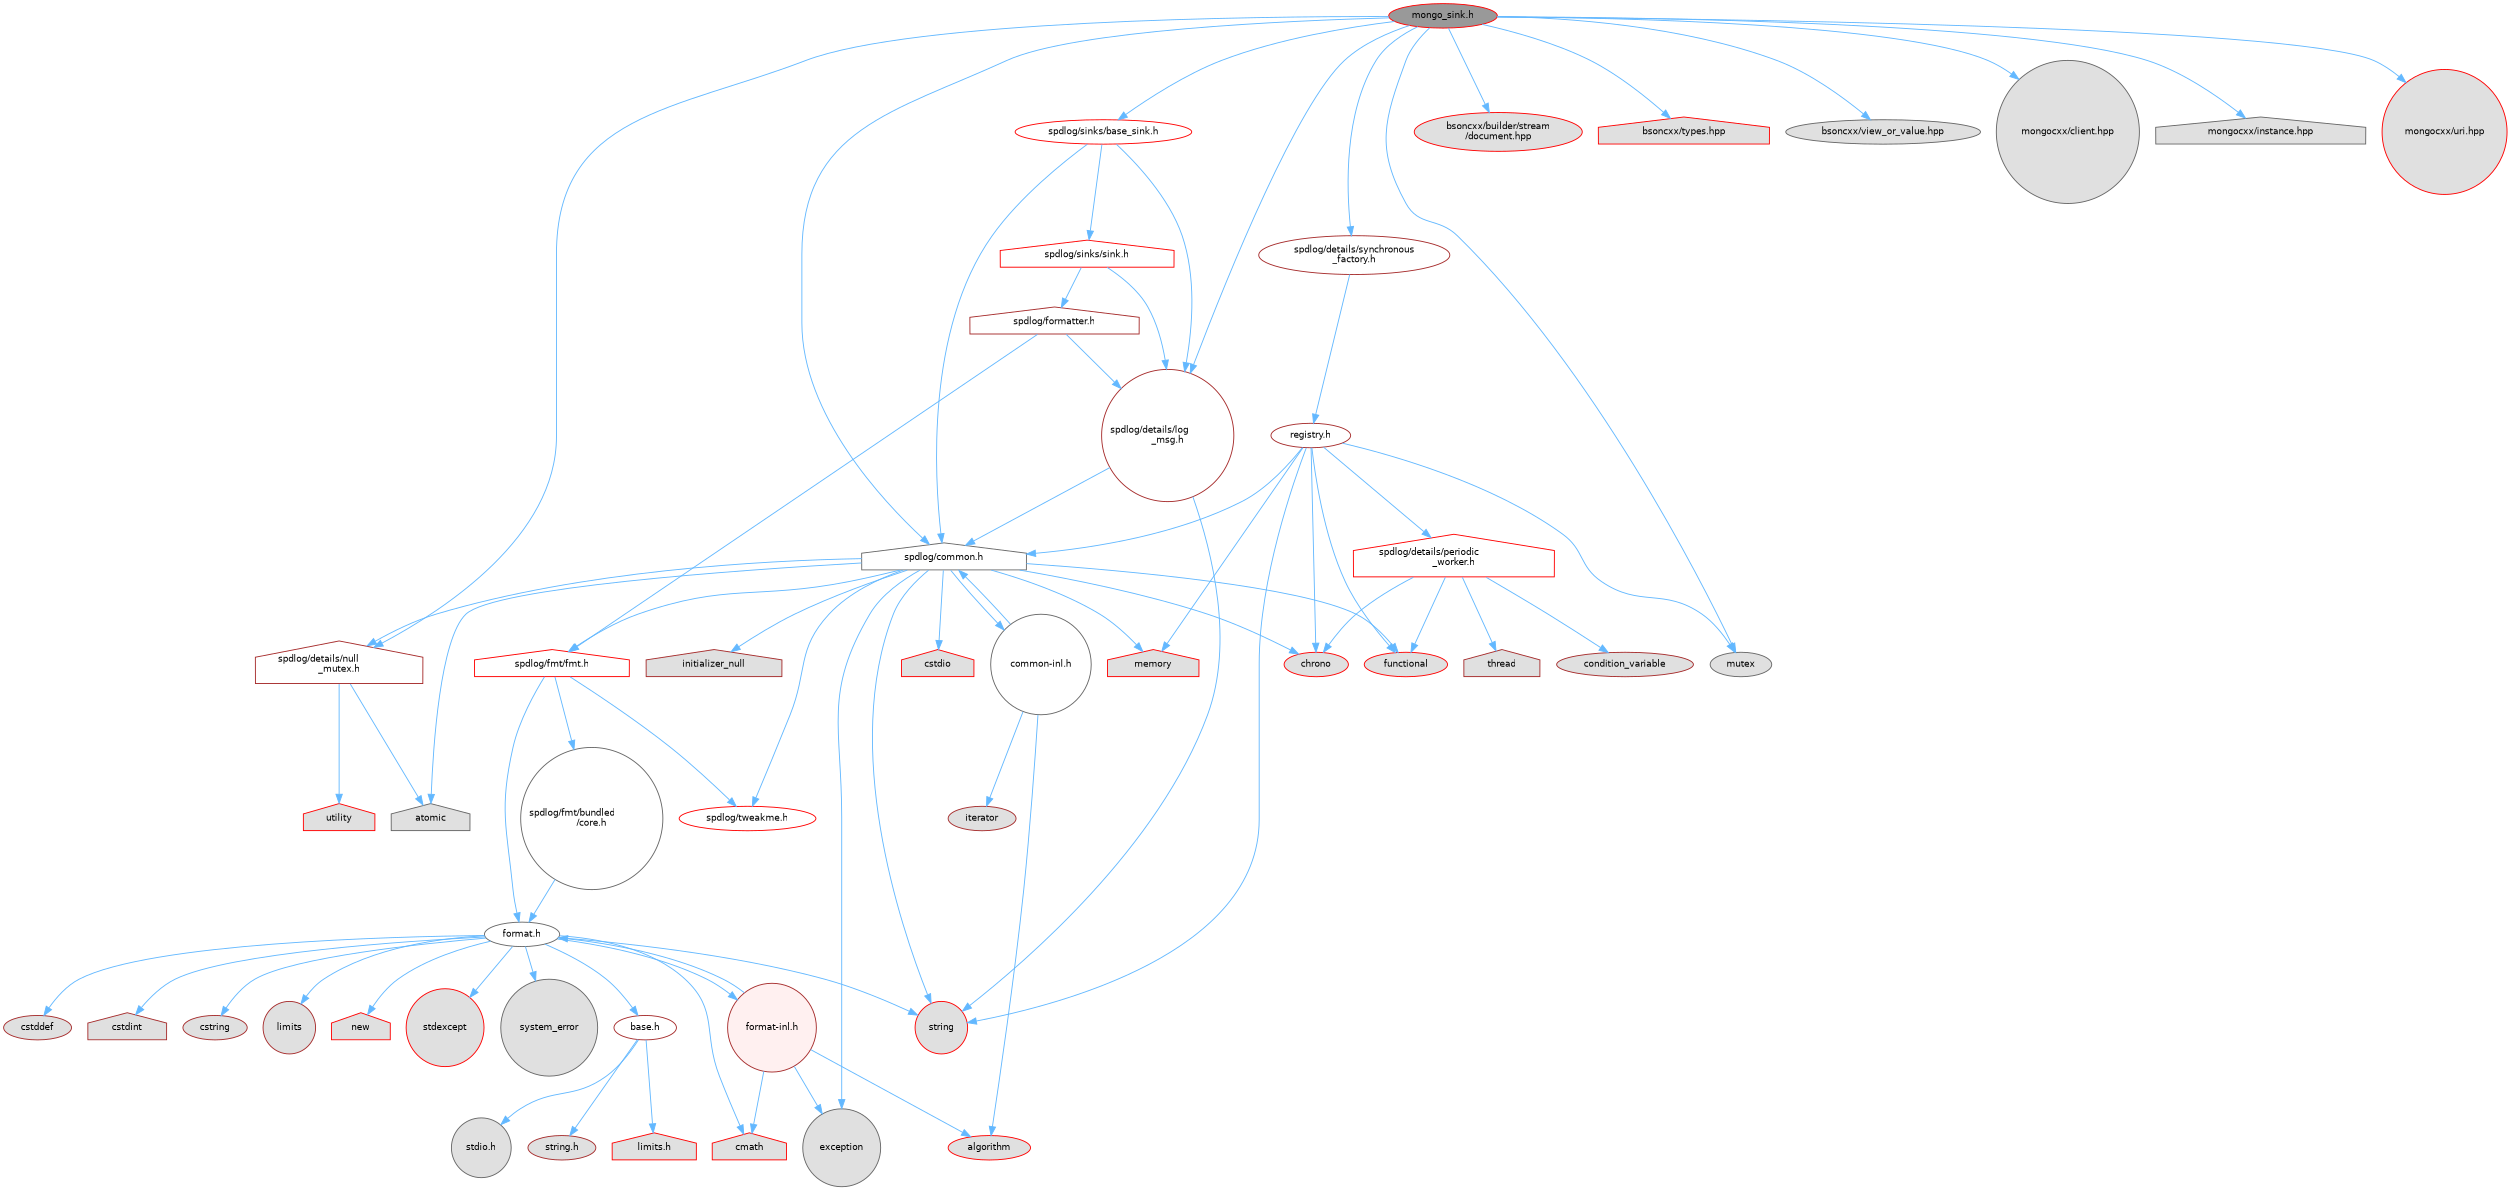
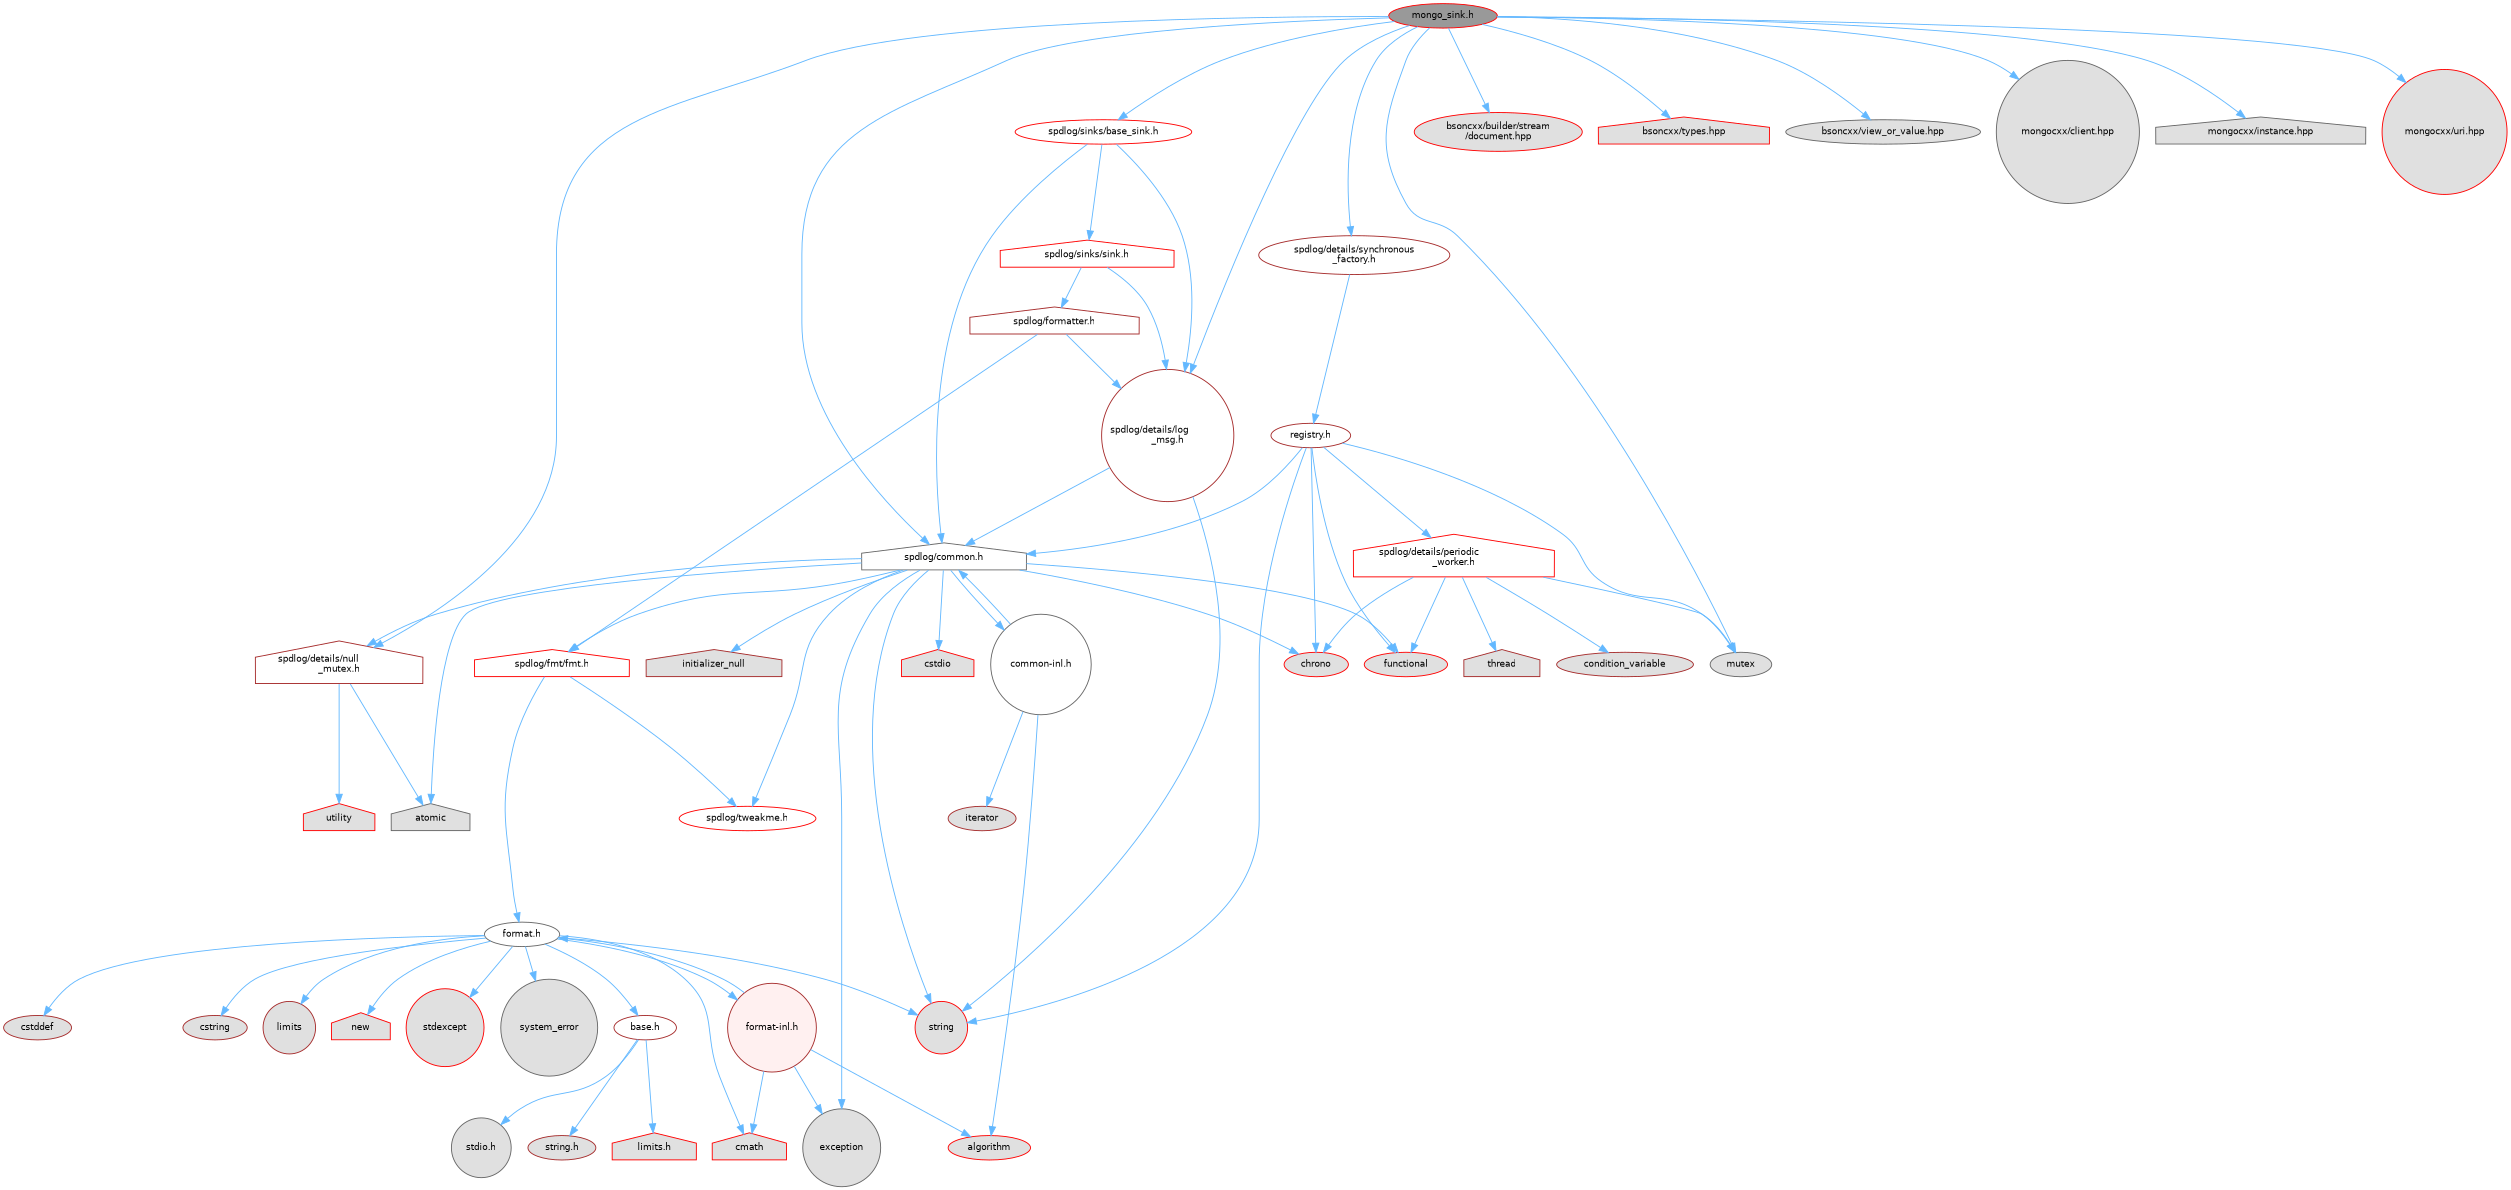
none -> (1603, 590)
(1153, 664) -> none
(592, 819) -> none
(127, 1028) -> none
